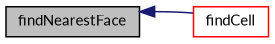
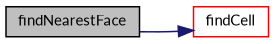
(174, 12) -> (159, 32)
